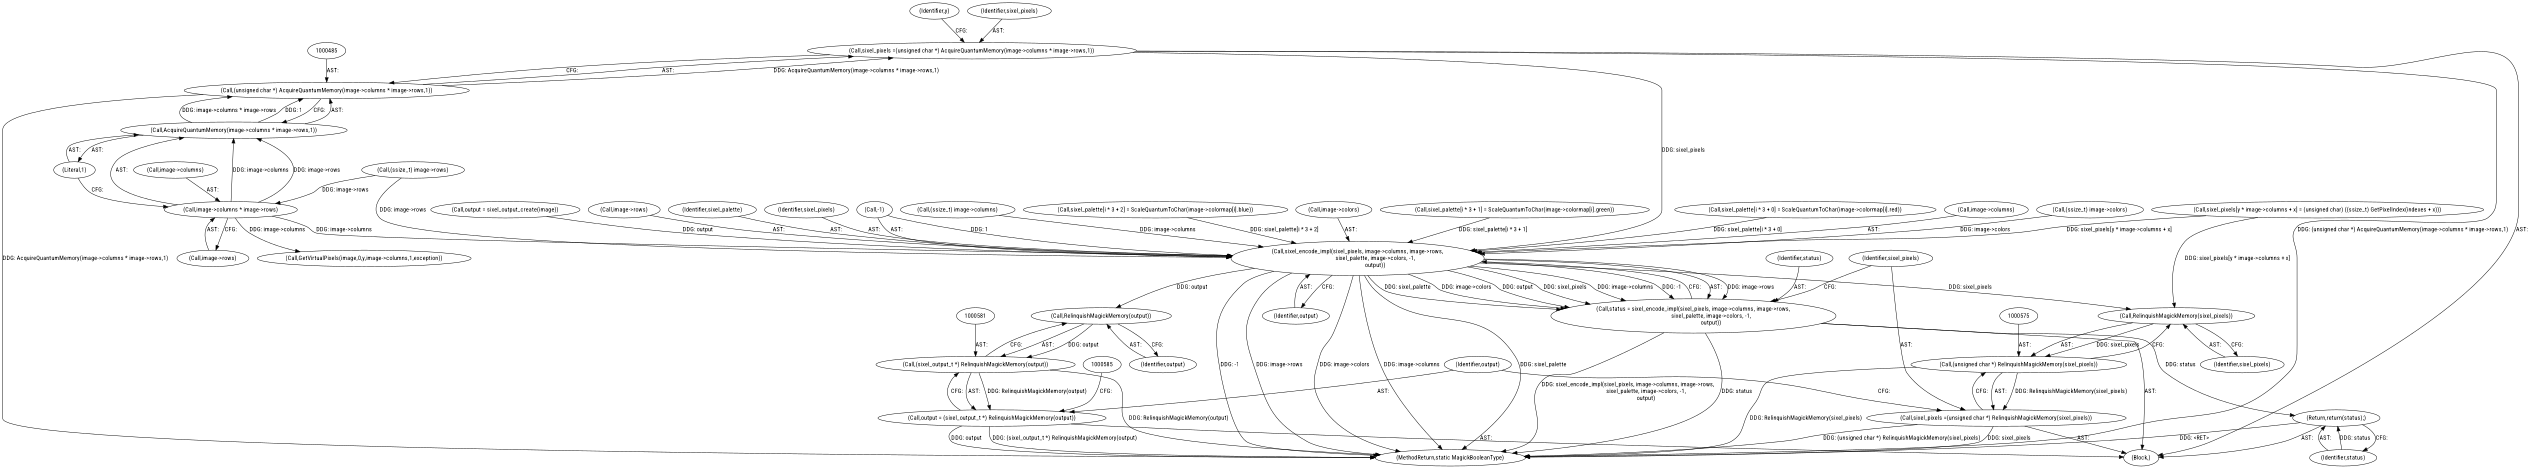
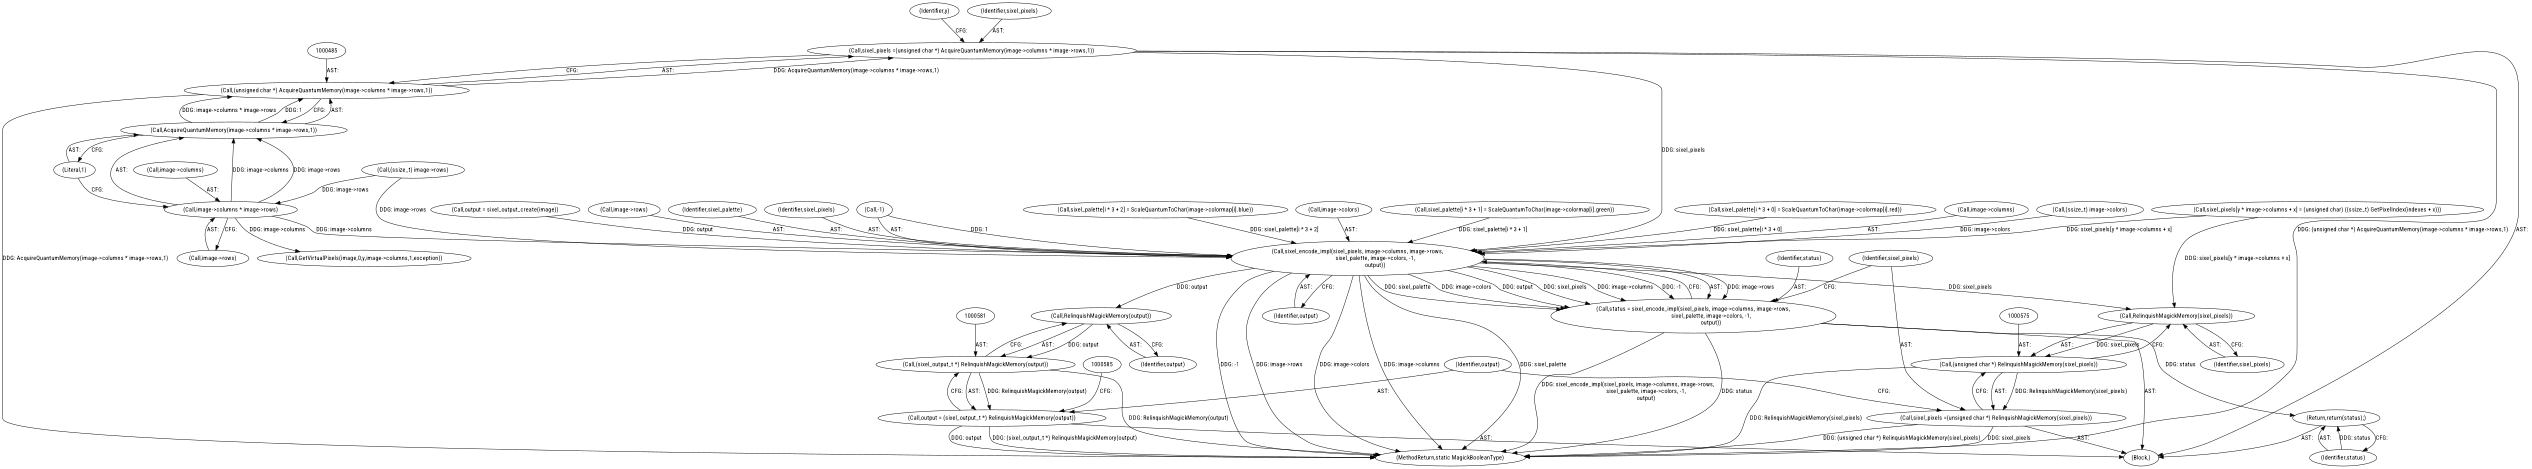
(98, 150) -> (98, 150)
(958, 210) -> none
(2012, 446) -> none
